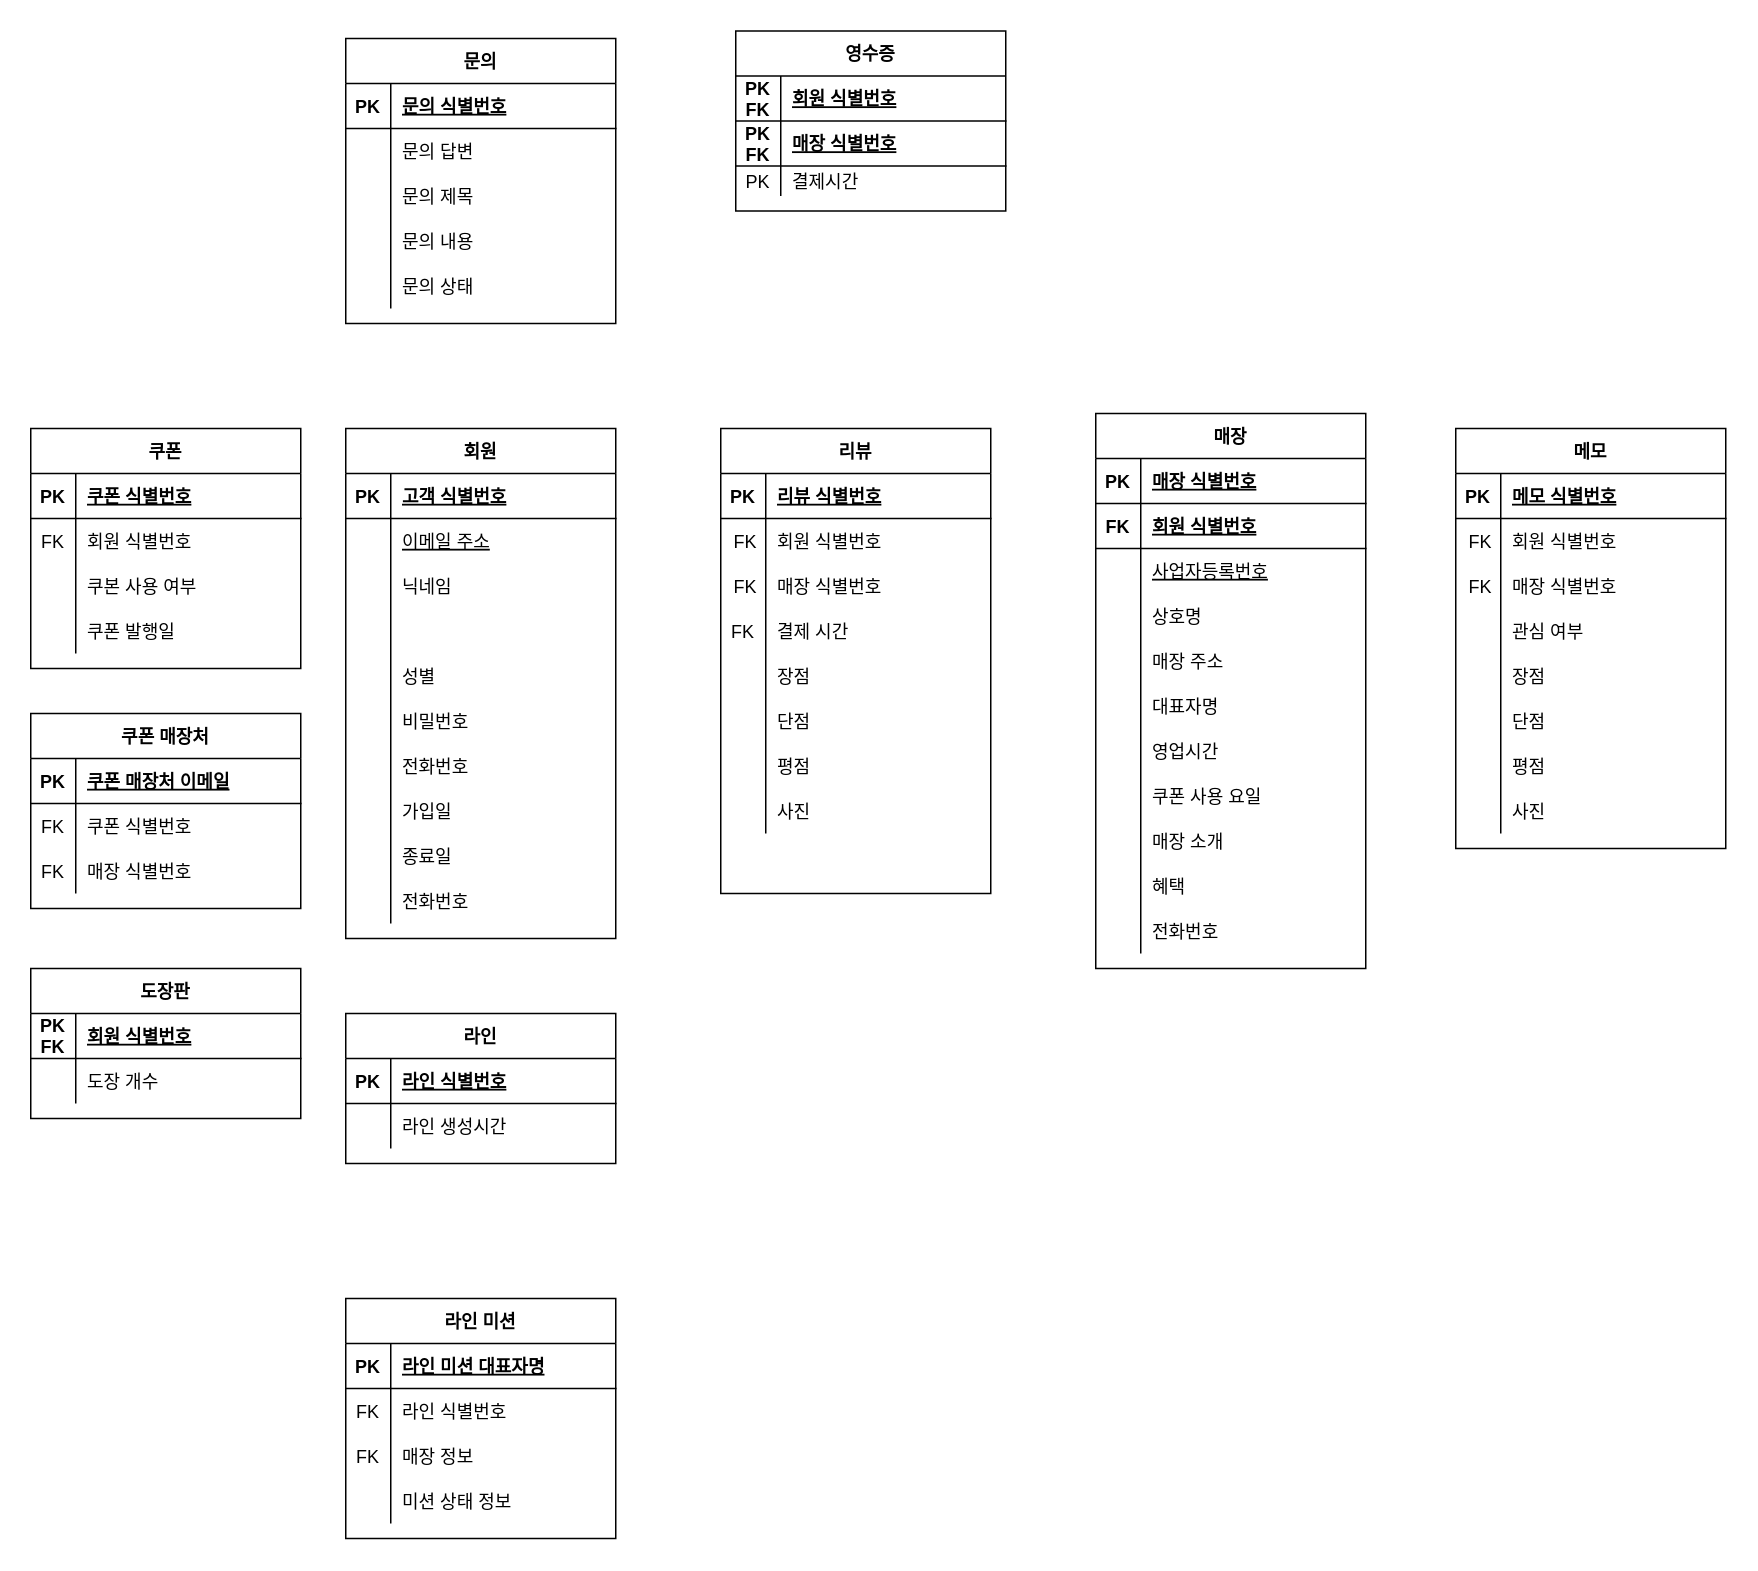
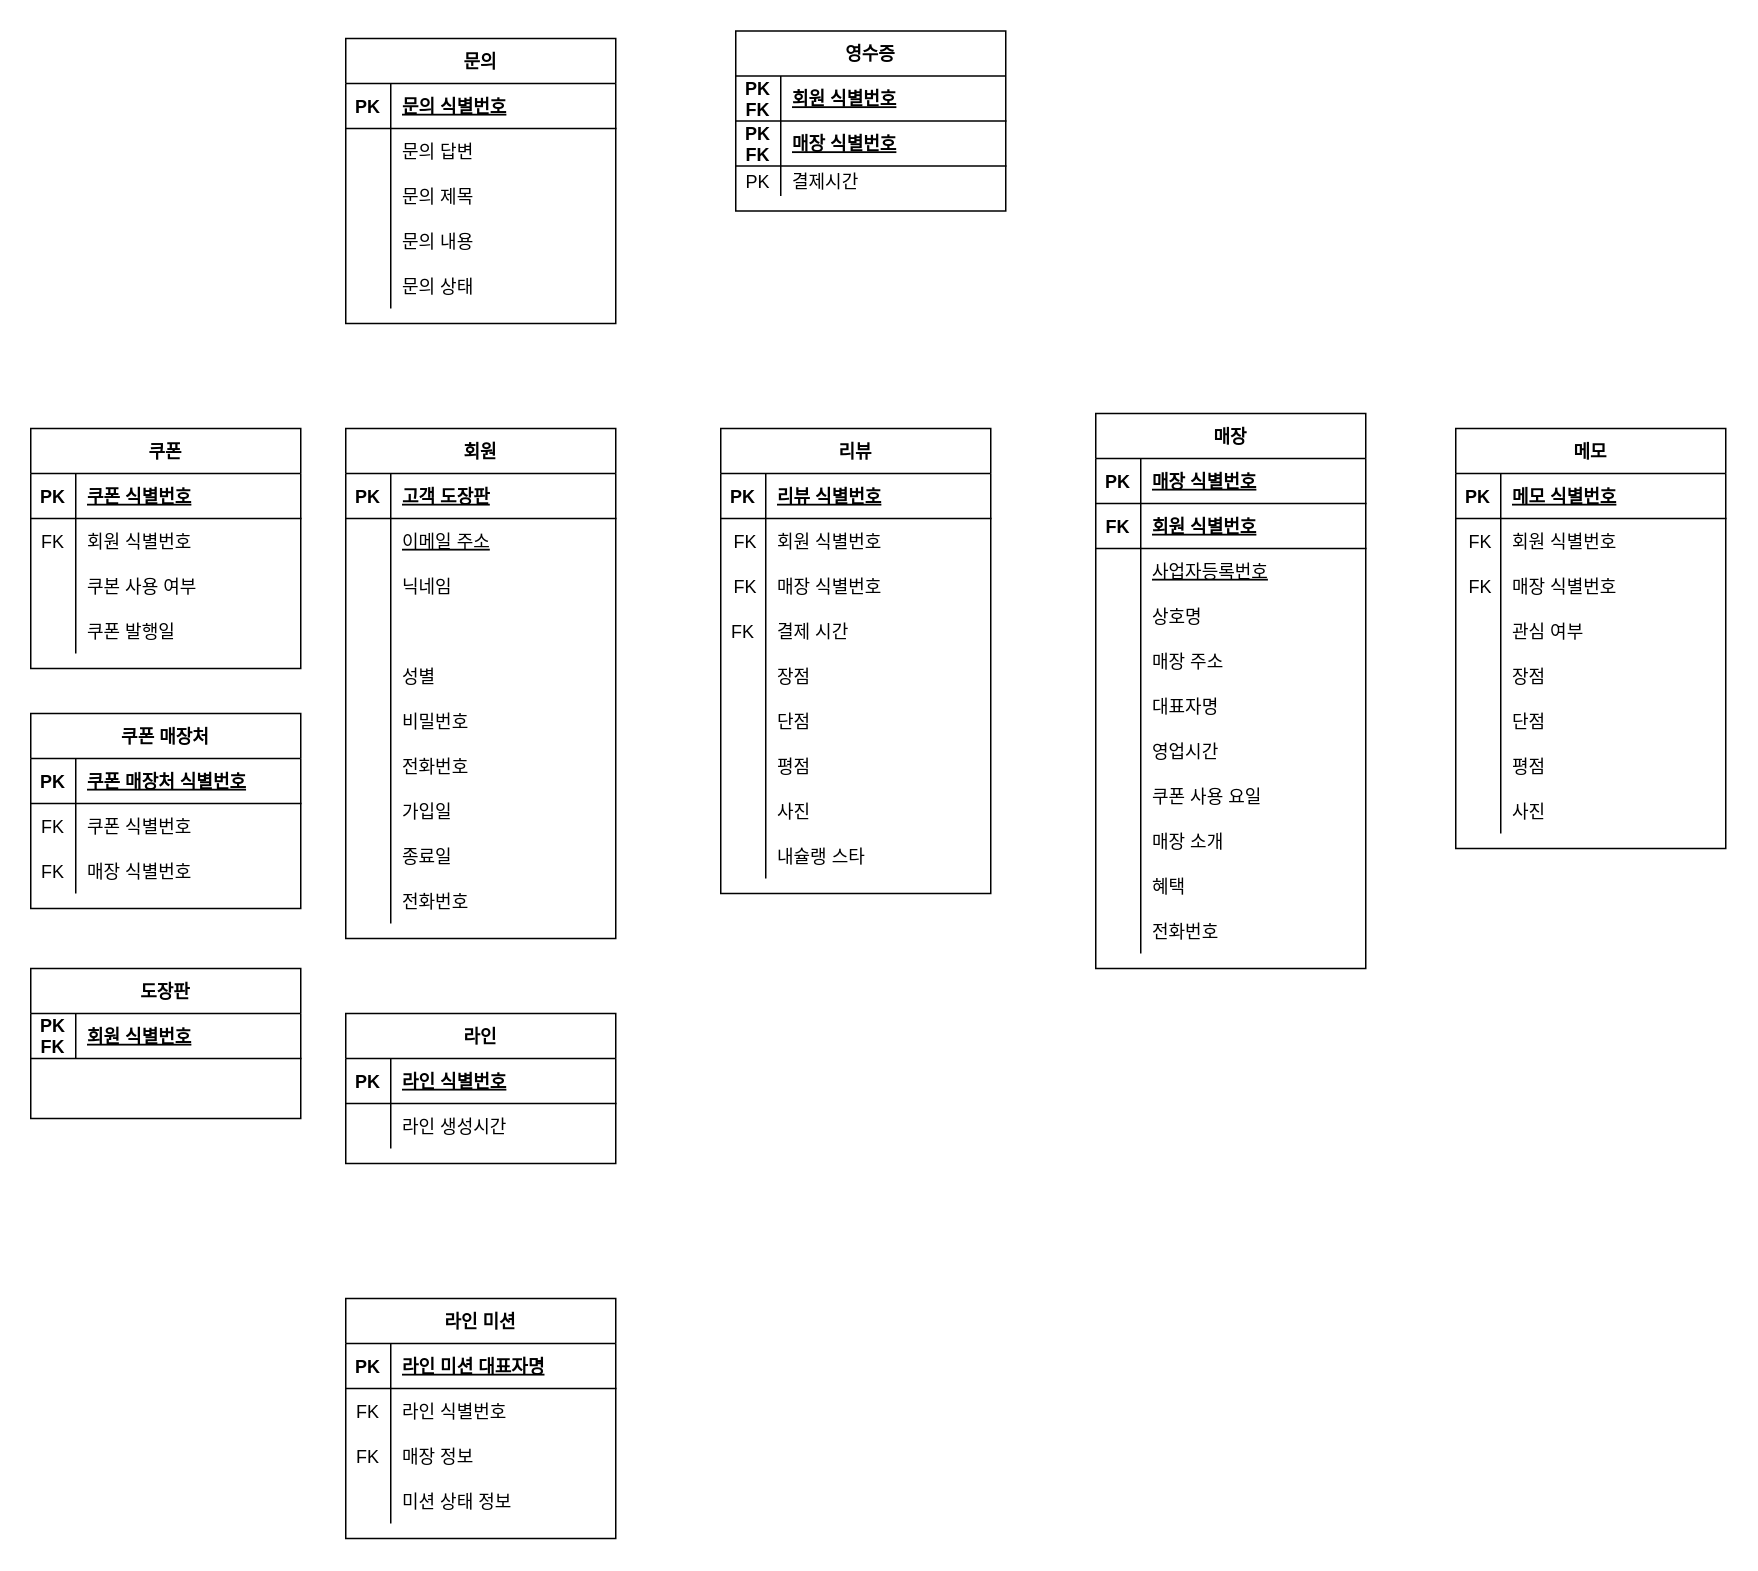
(459, 497) -> (450, 497)
(164, 782) -> (173, 782)
none -> (878, 856)
(188, 1081) -> none
